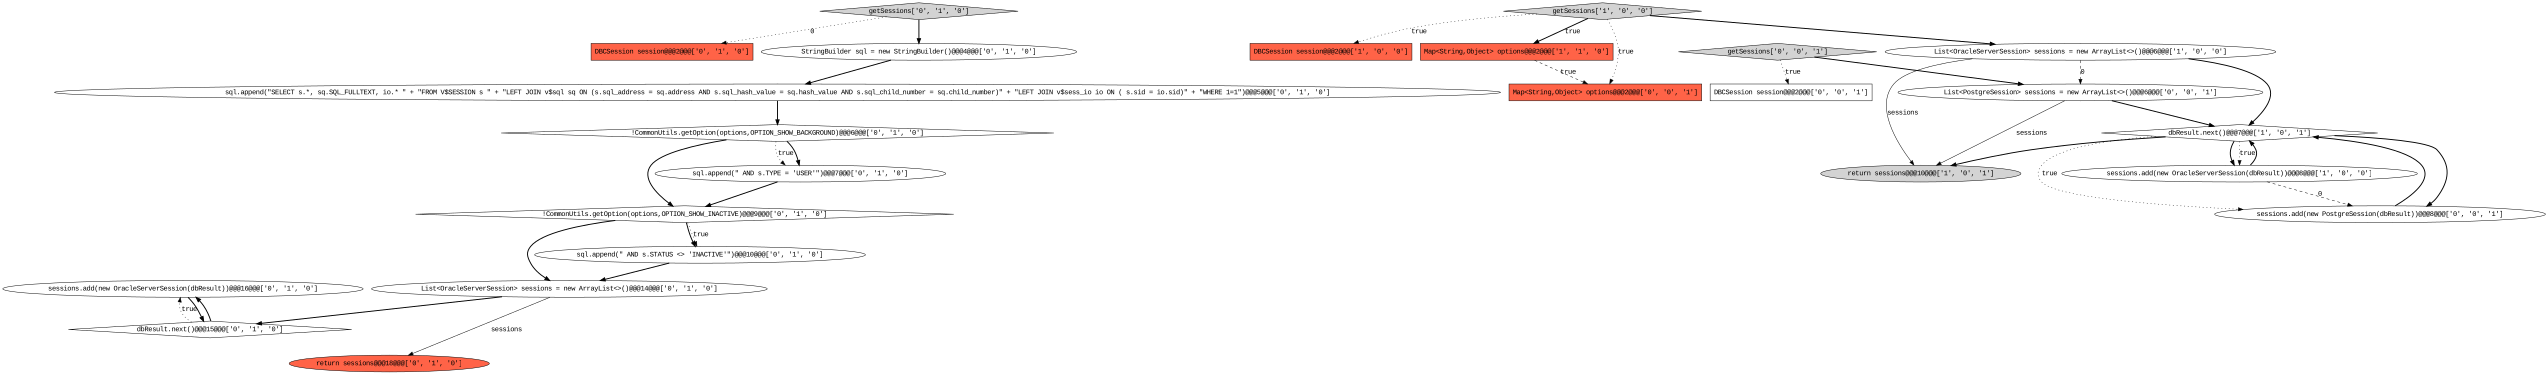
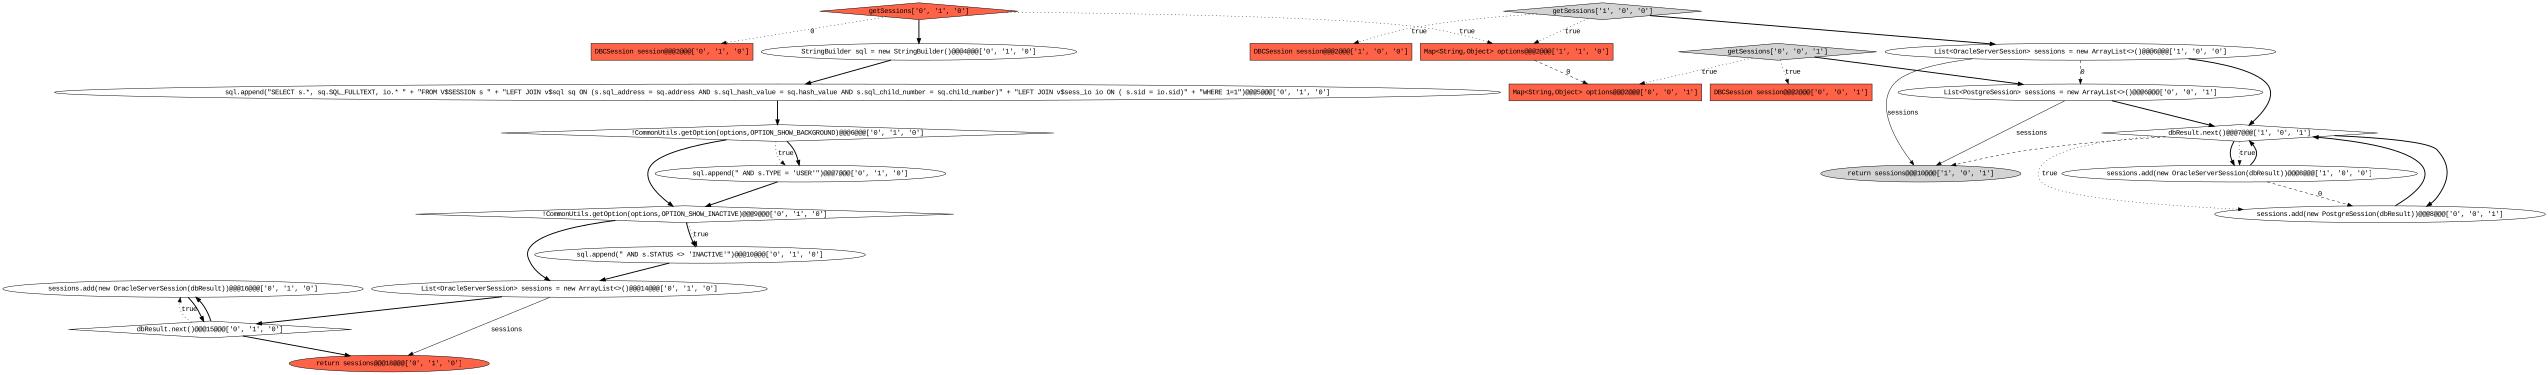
(919, 11) -> (919, 11)
none -> (1248, 17)
(1563, 30) -> (1563, 30)
(1618, 49) -> (1698, 71)
(1568, 72) -> (1568, 72)
(1791, 92) -> (1791, 92)
(2060, 146) -> (2060, 146)
none -> (294, 345)
